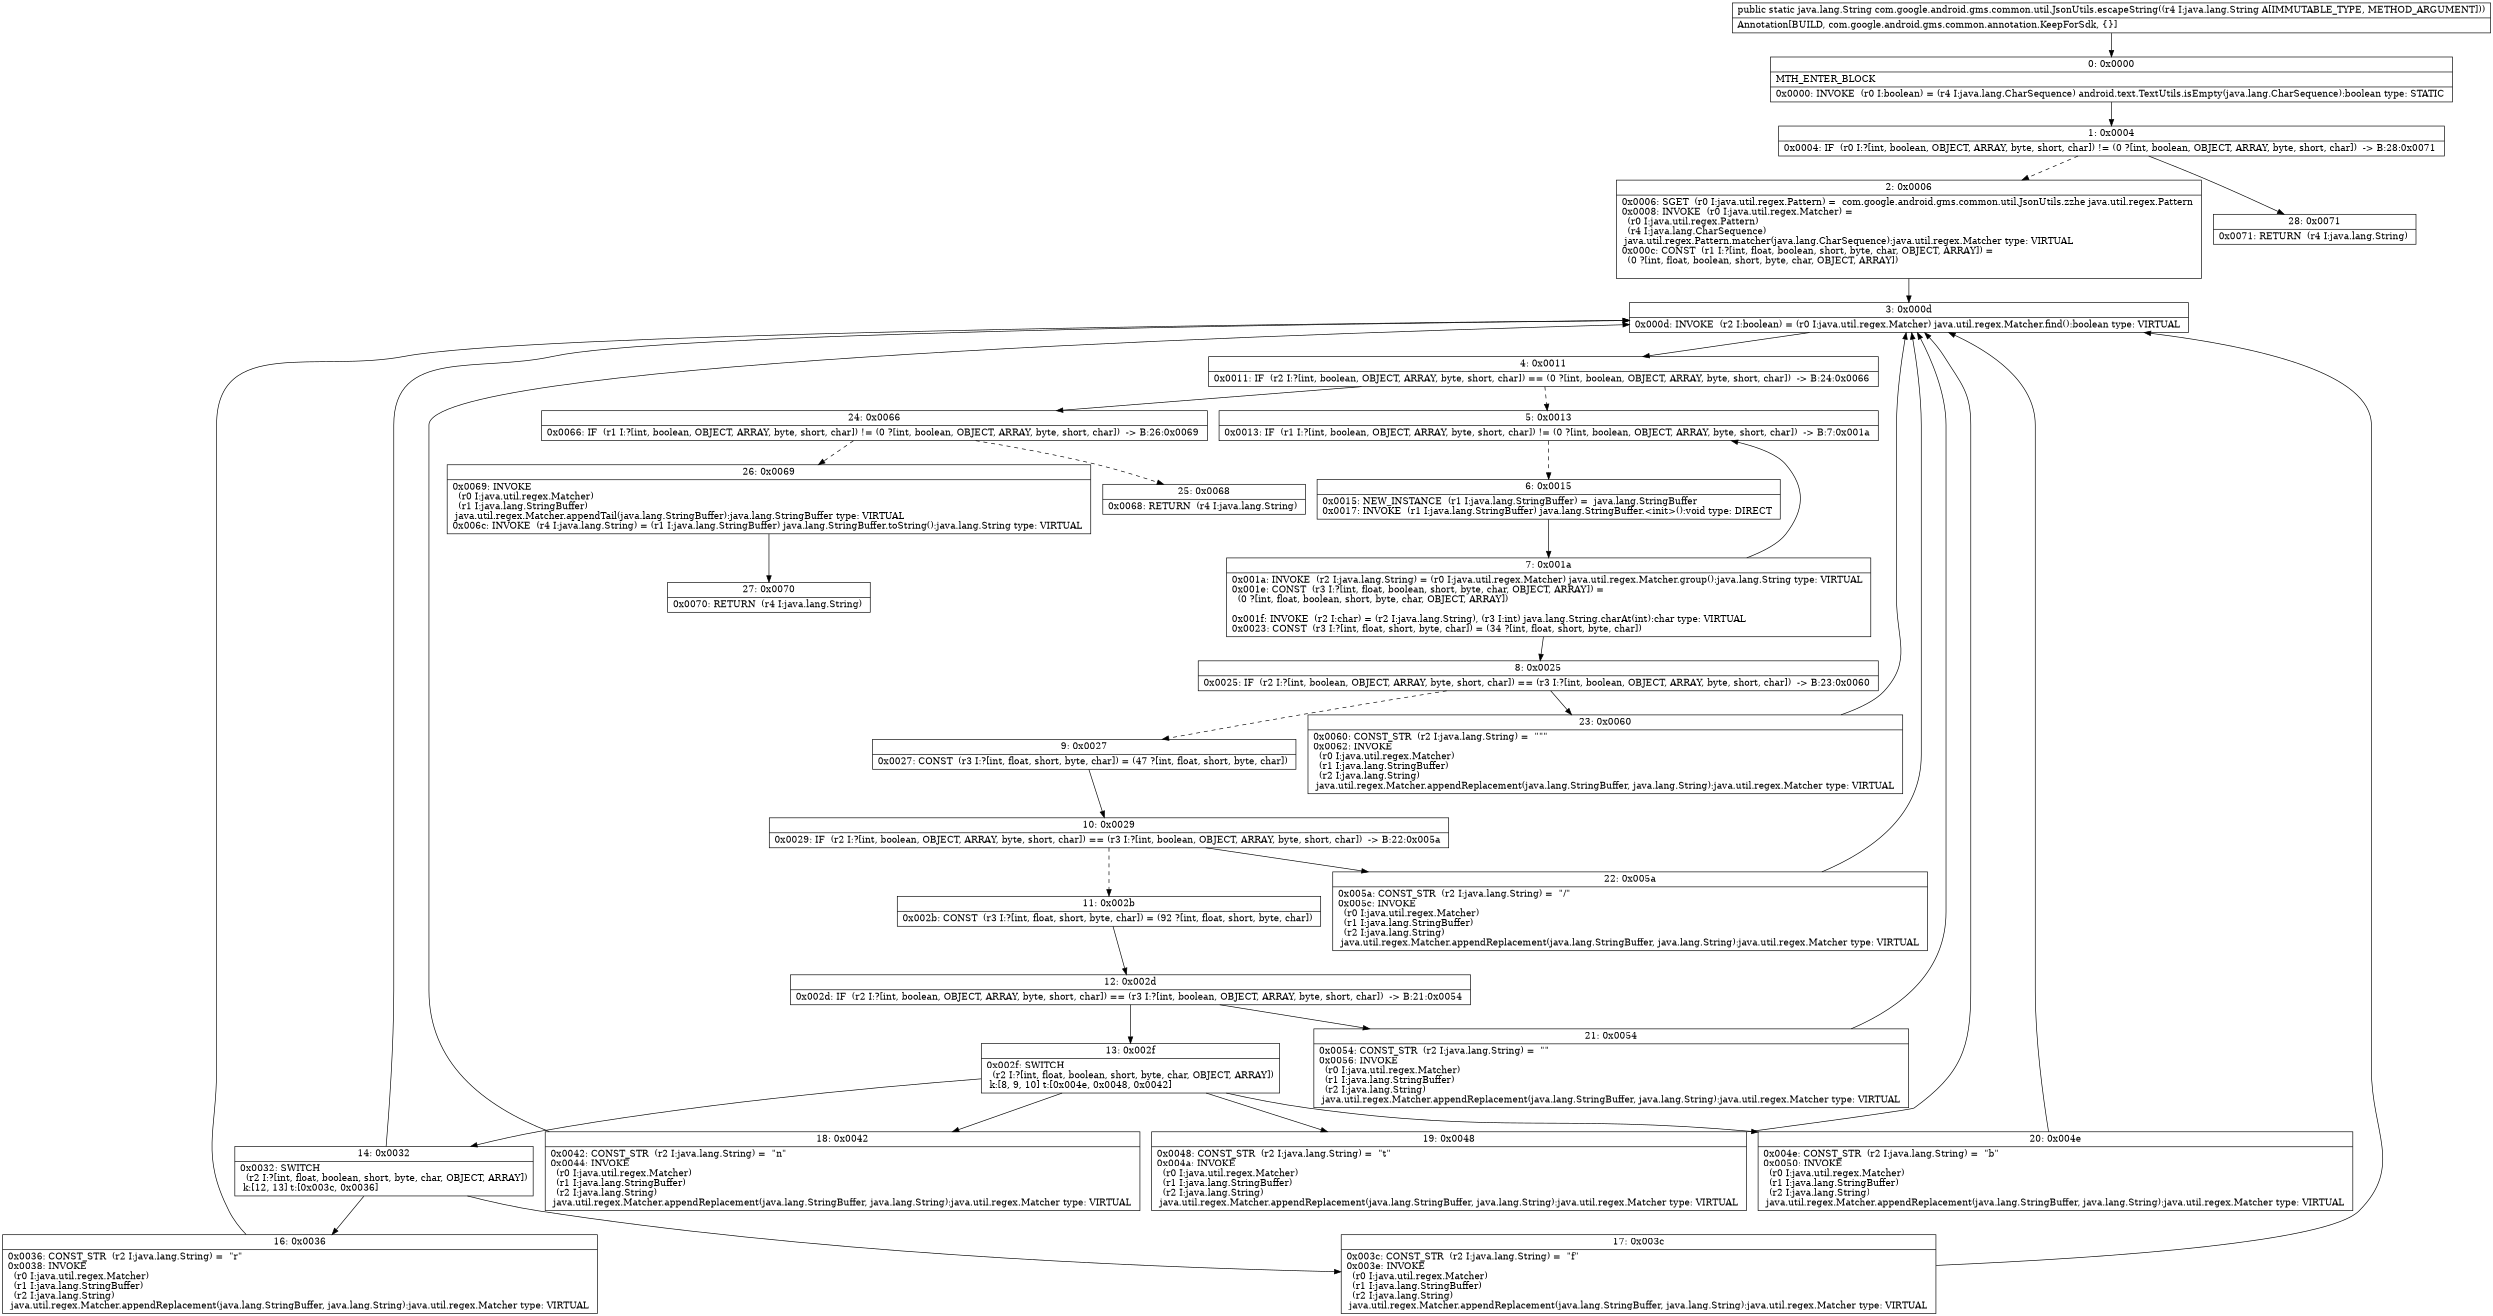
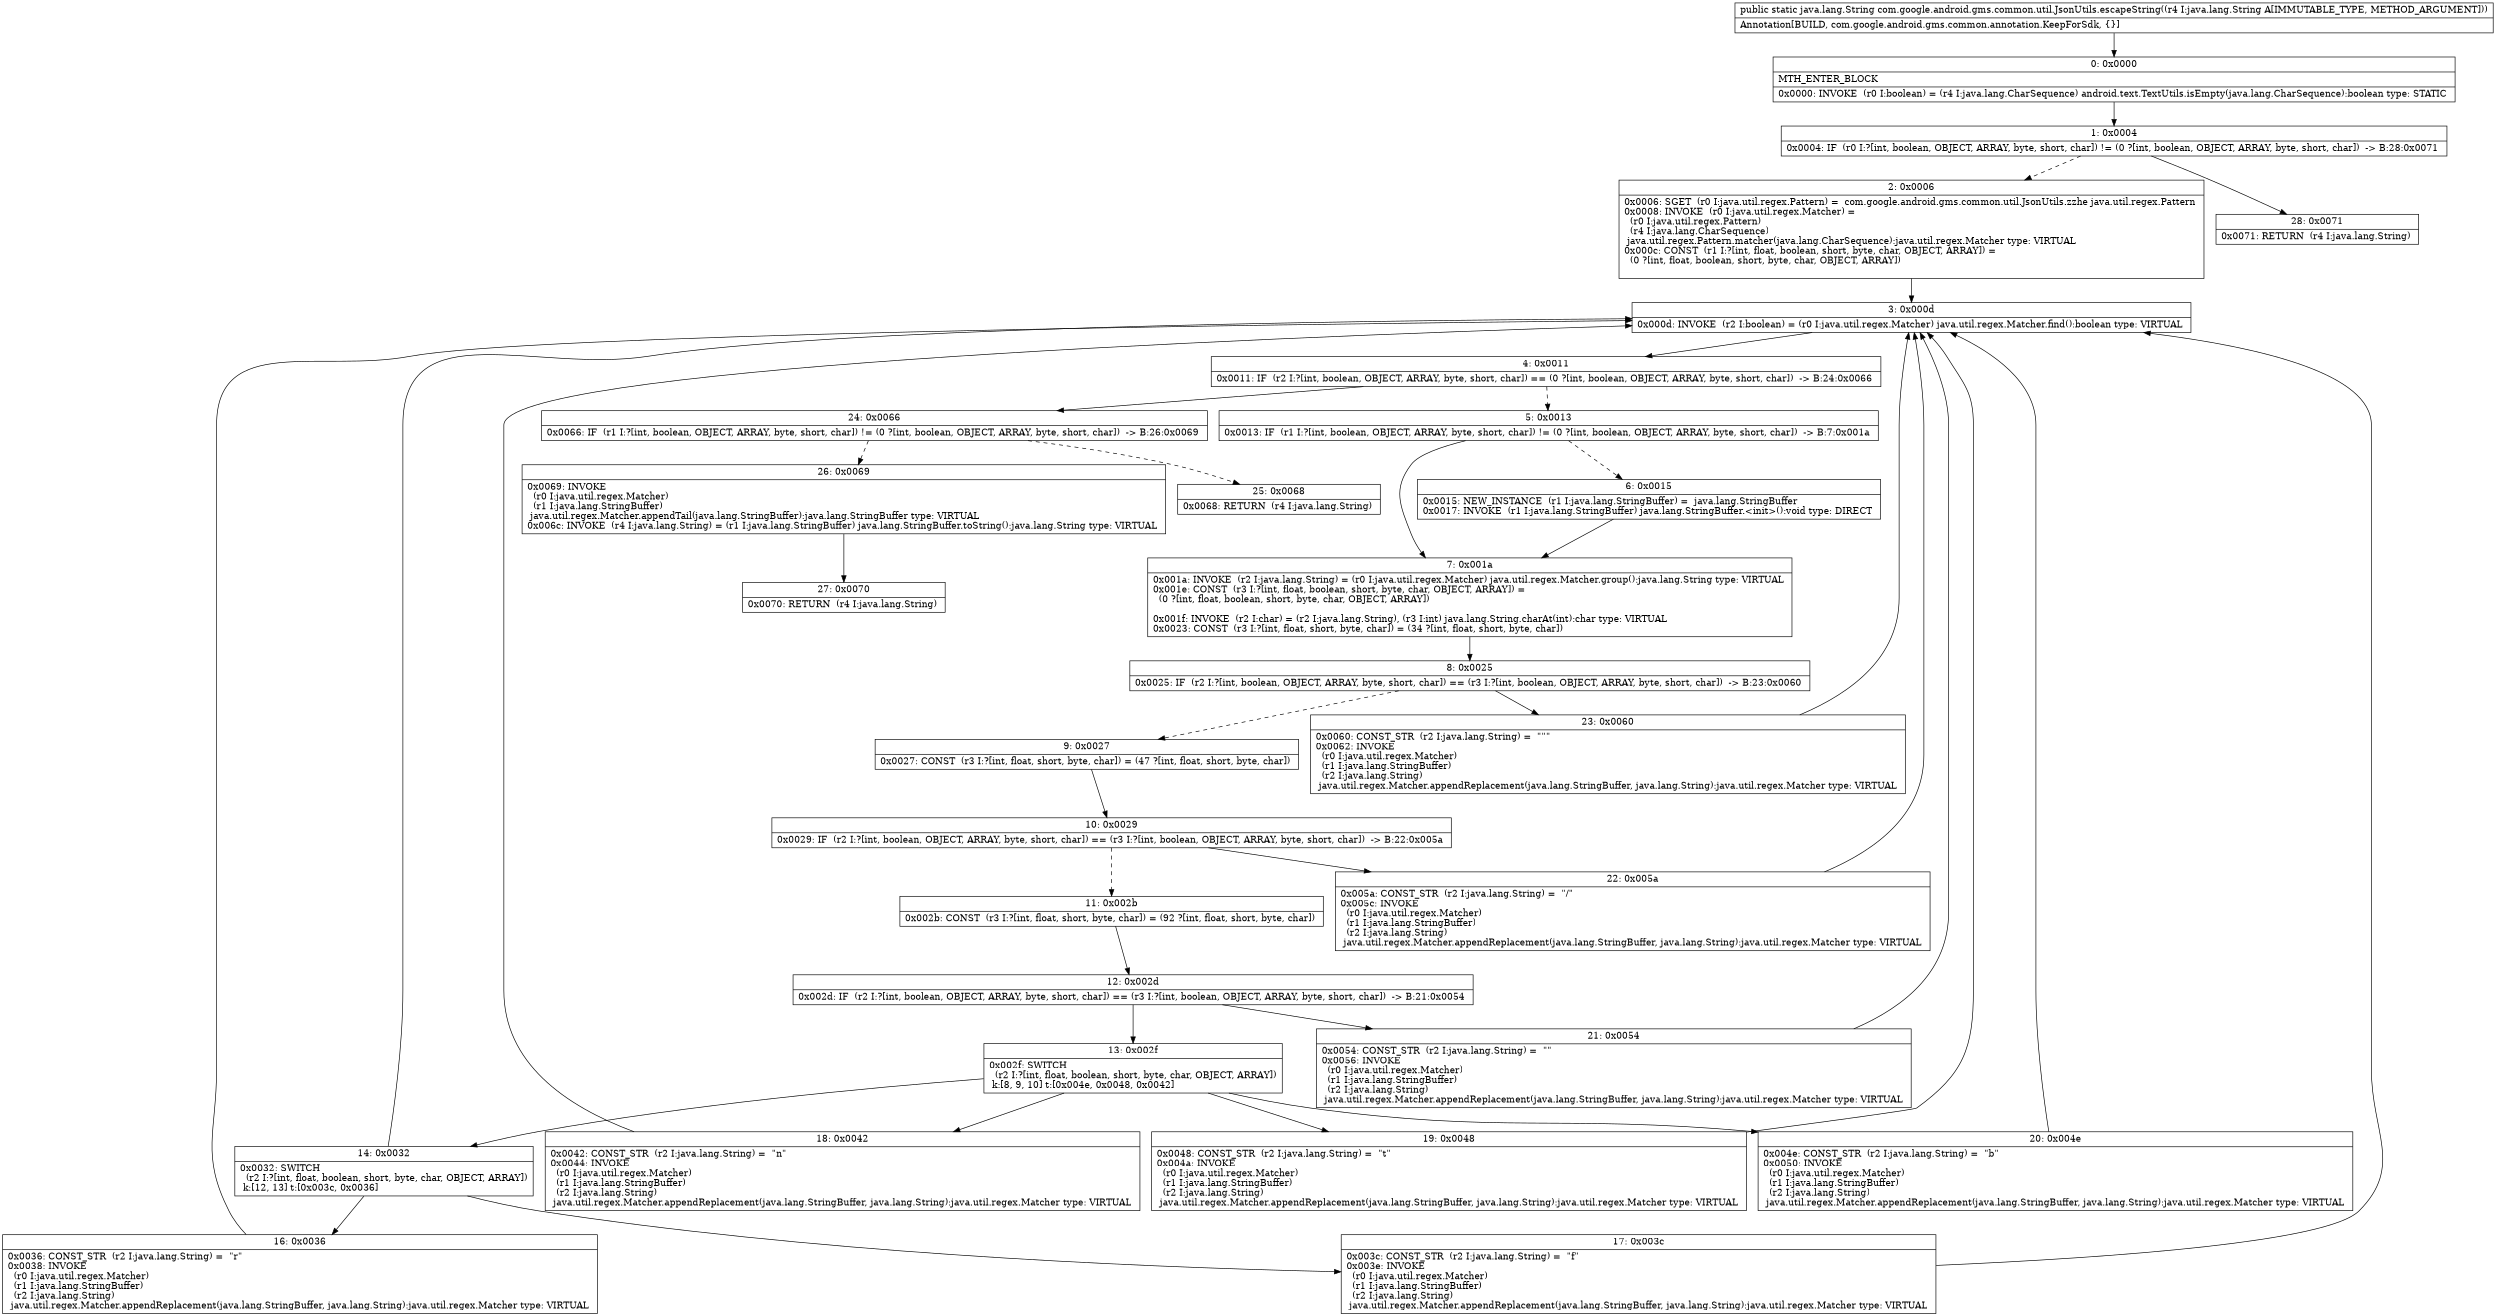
(1800, 495) -> (1403, 480)
